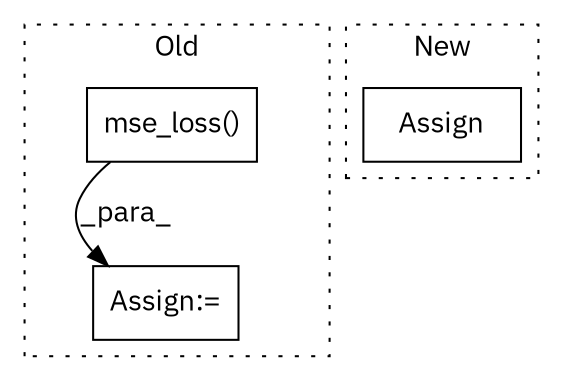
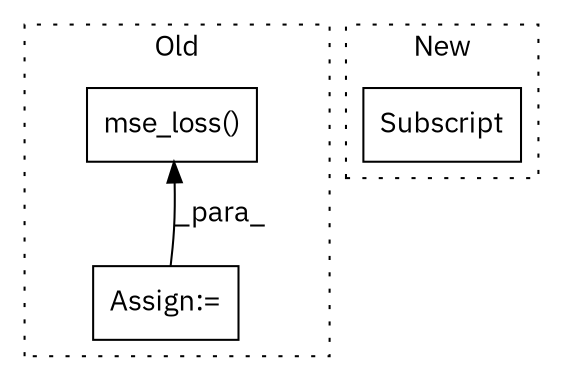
(442, 125) -> (442, 125)
(78, 203) -> (174, 225)
